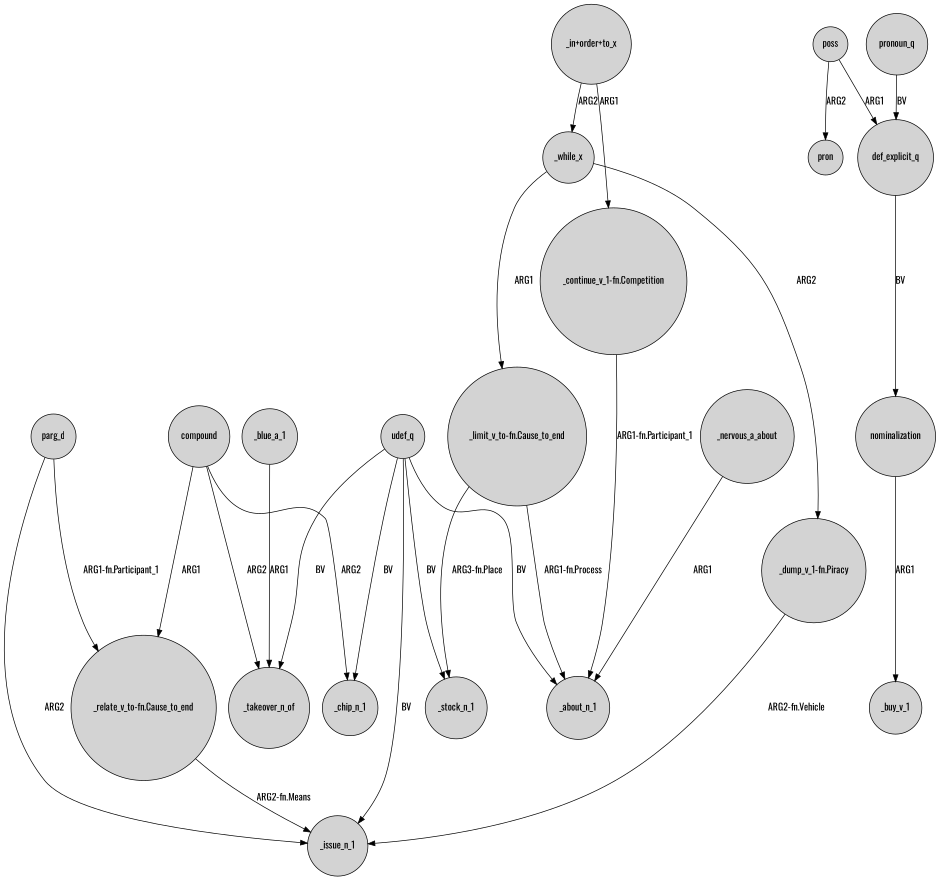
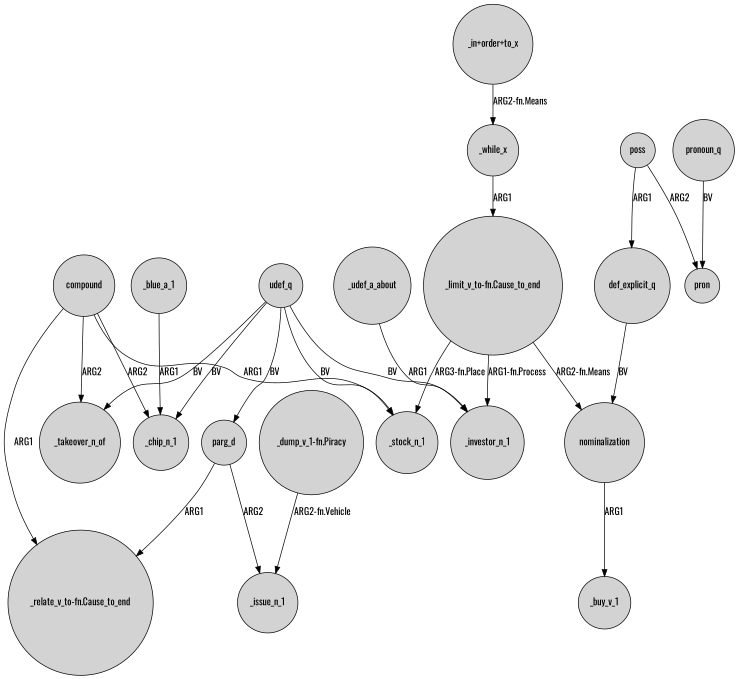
(896, 94) -> (703, 221)
(588, 102) -> (520, 102)
(614, 281) -> none
(771, 293) -> none
none -> (555, 373)
none -> (235, 374)
(747, 437) -> (372, 286)
(269, 562) -> (159, 360)
(121, 571) -> (194, 513)
(401, 642) -> (270, 367)
(578, 708) -> (487, 443)
(248, 797) -> none
